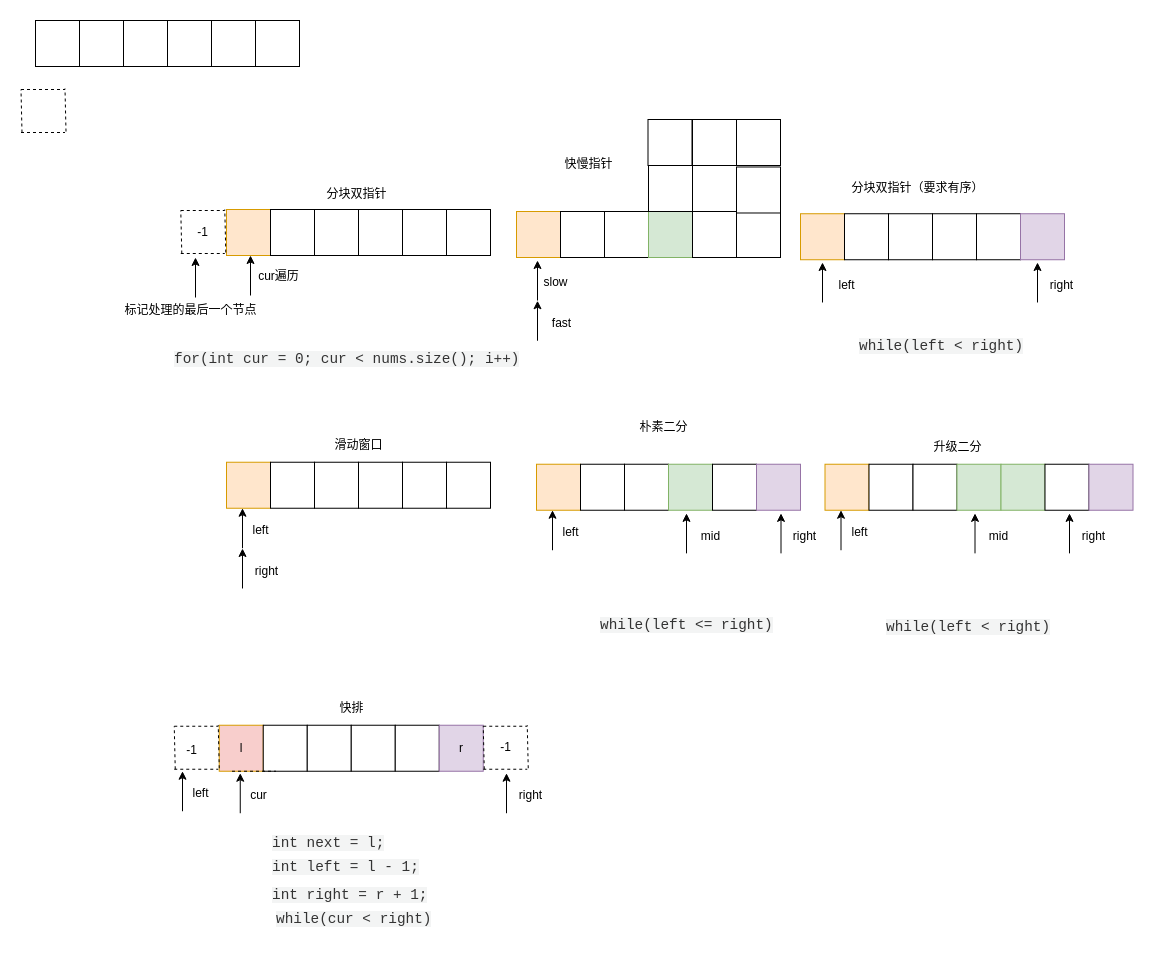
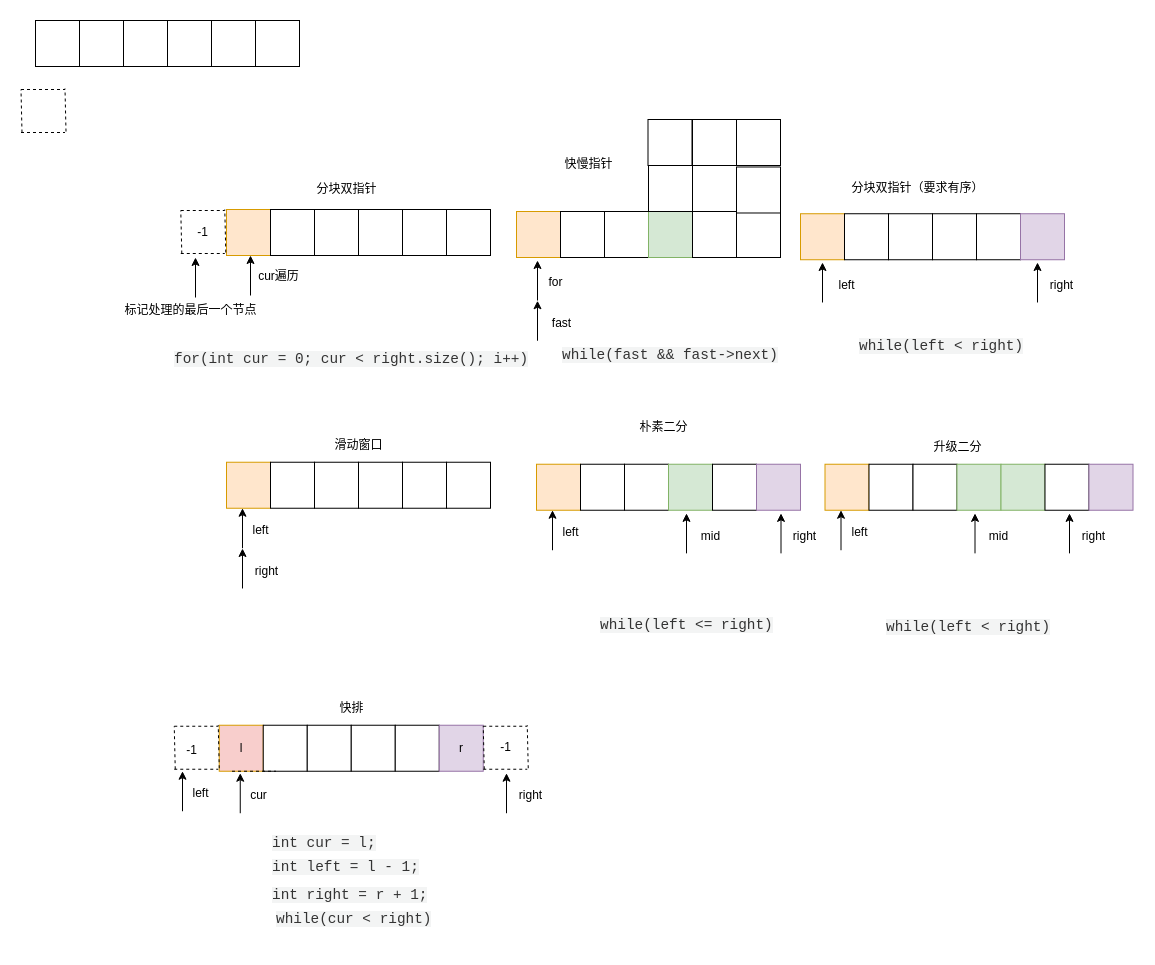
(357, 194) -> (347, 189)
(556, 283) -> (556, 283)
(289, 359) -> (290, 359)
none -> (674, 360)
(307, 843) -> (303, 843)
